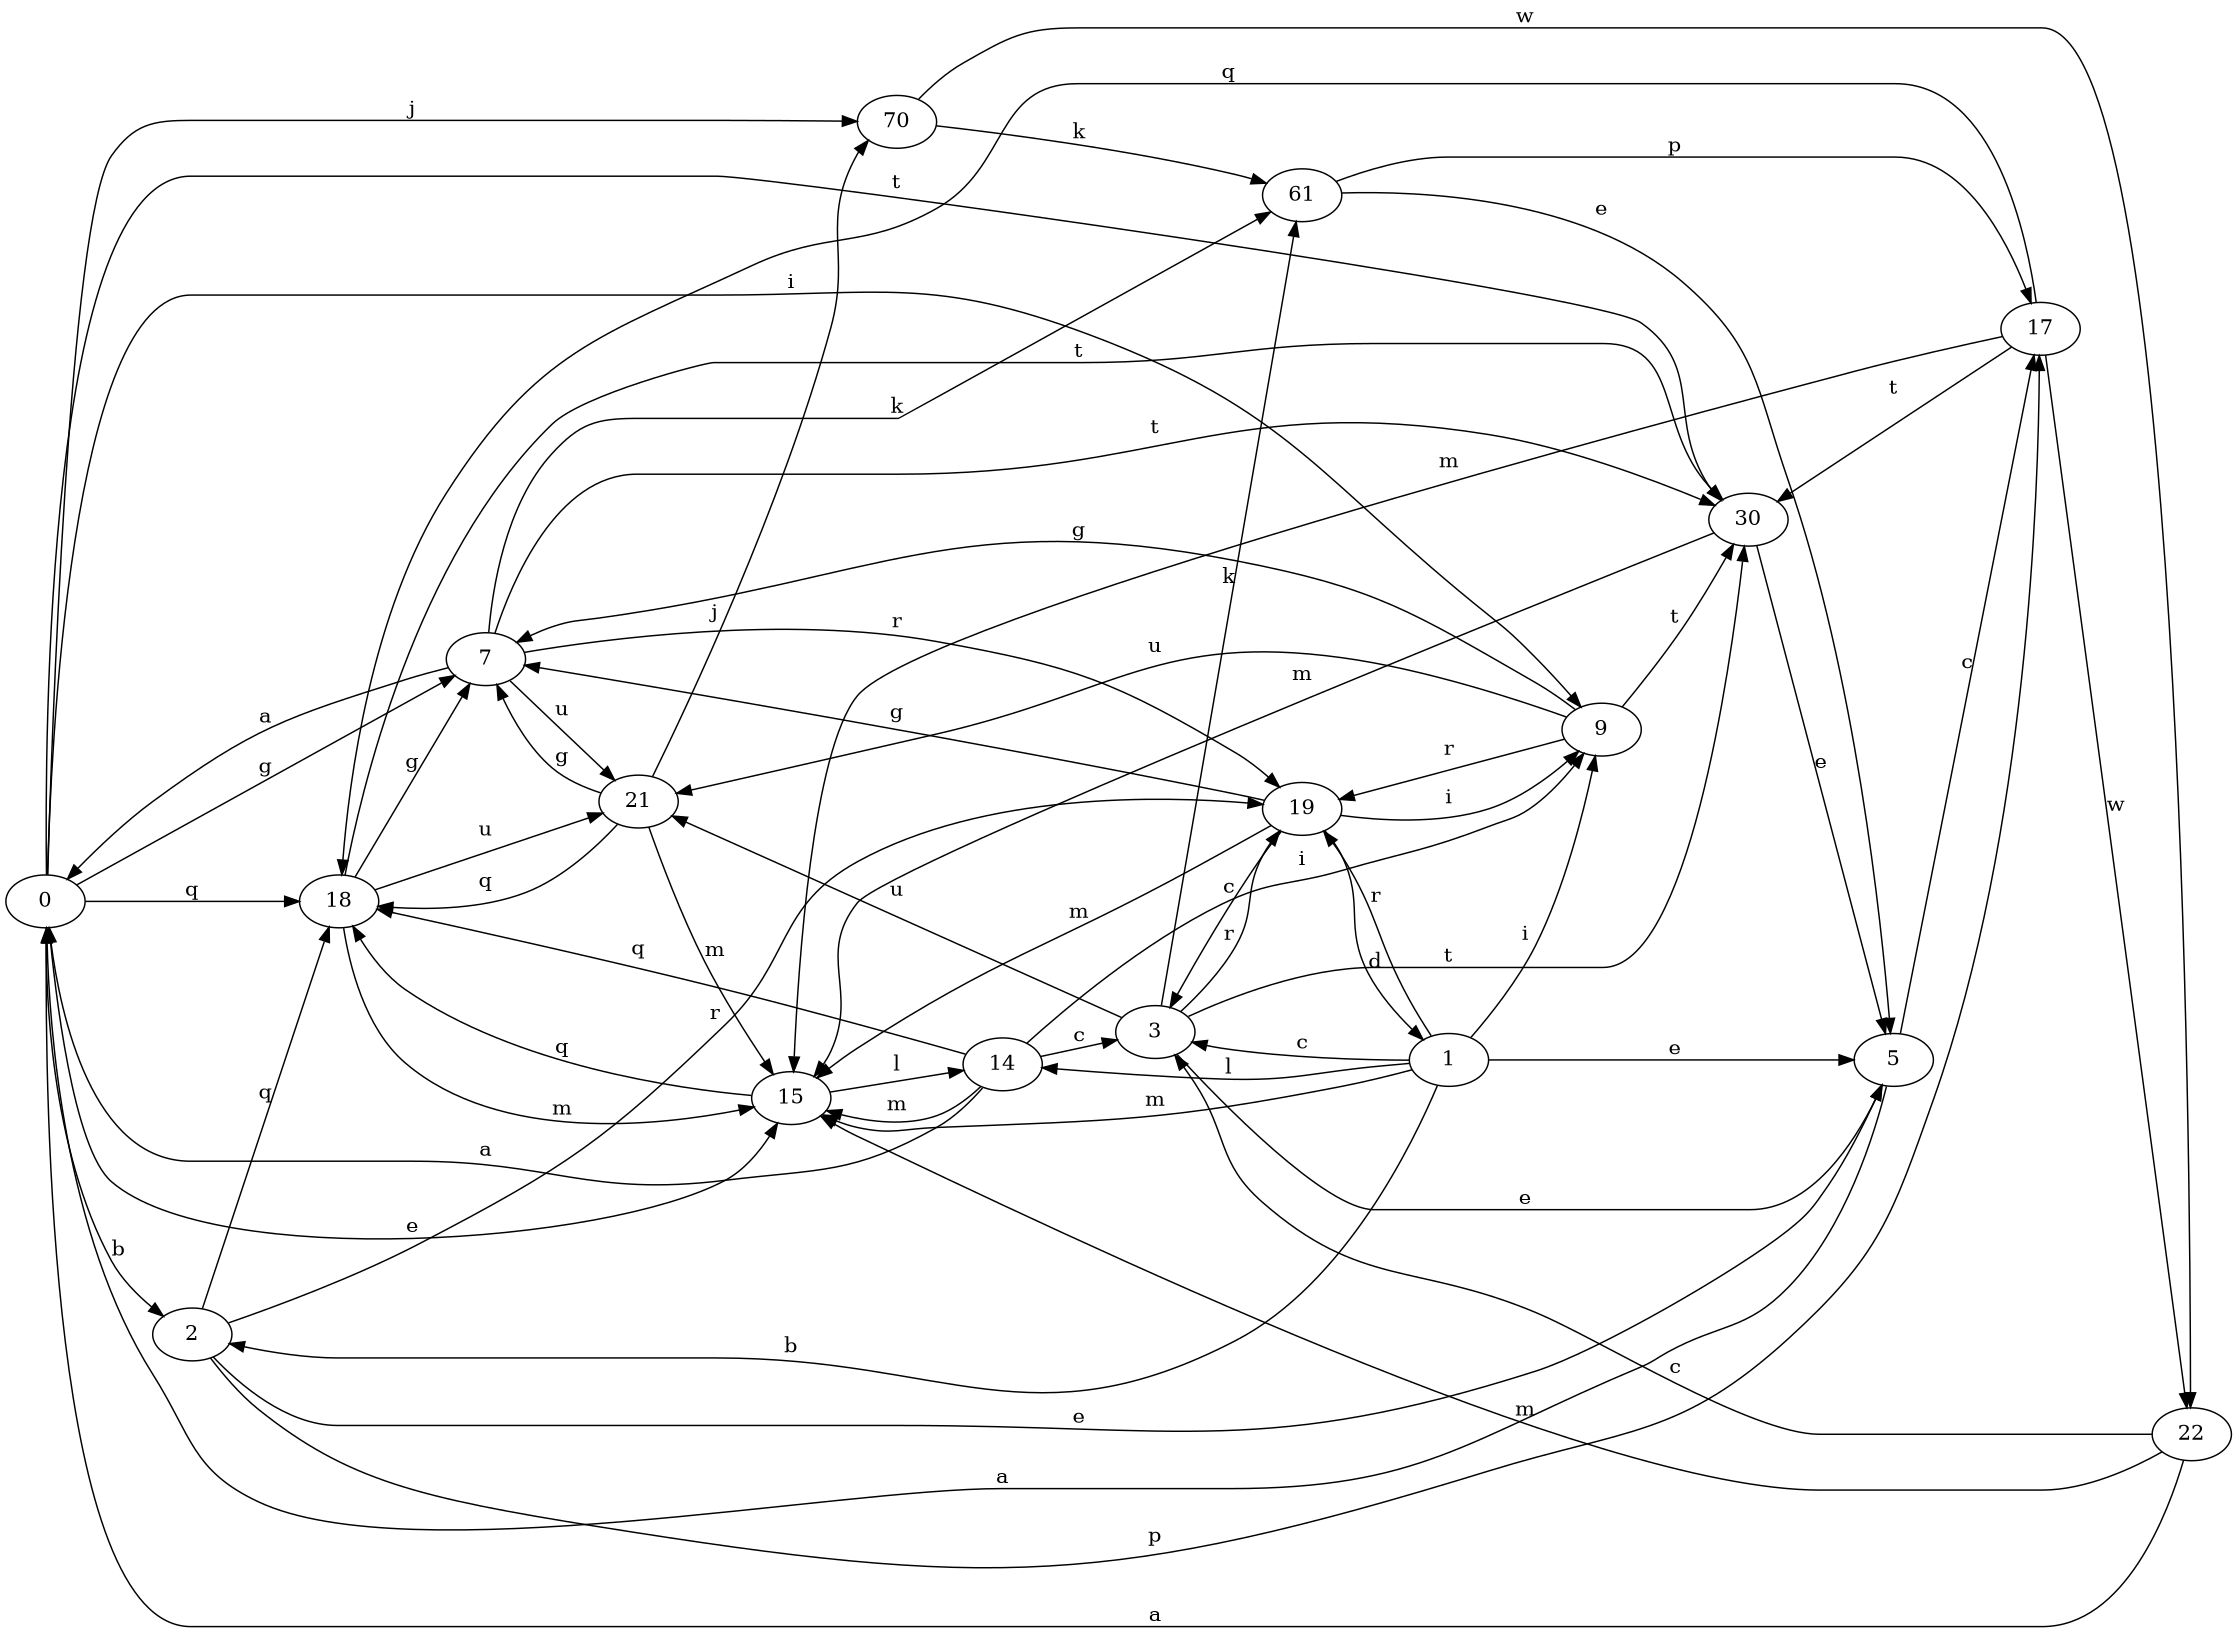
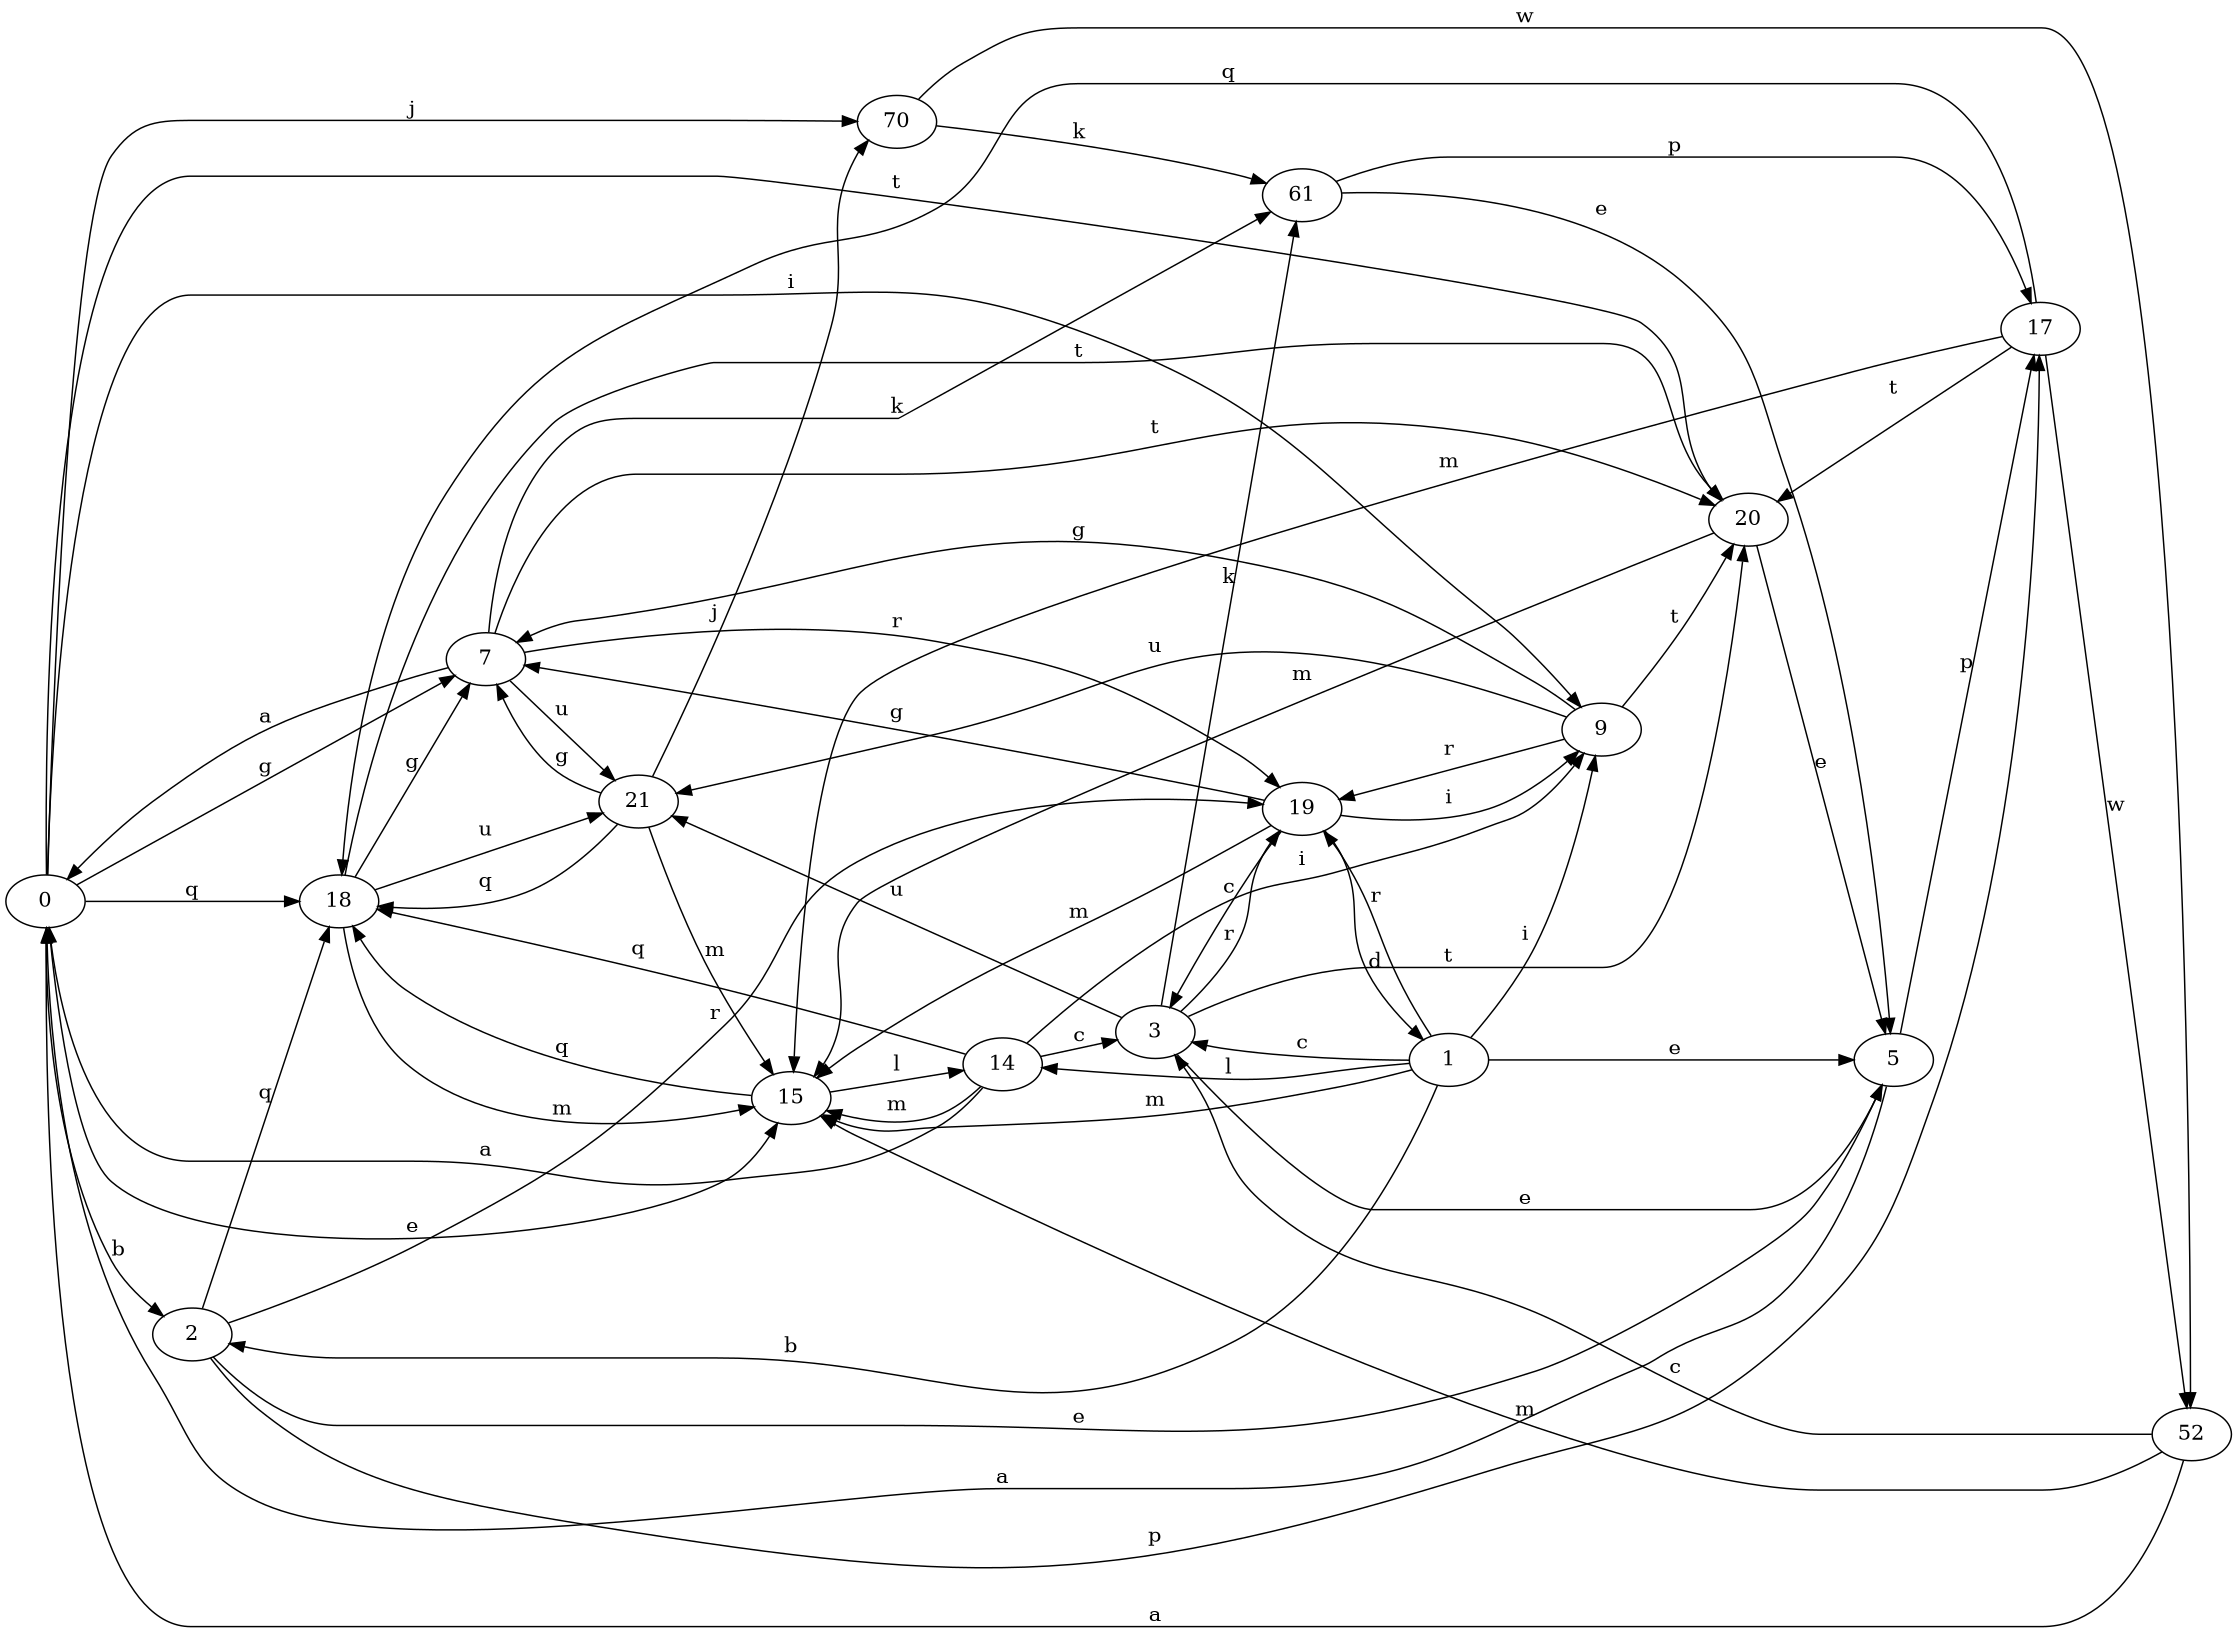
(1748, 520) -> (1748, 520)
(1967, 663) -> (1967, 663)
(2192, 1434) -> (2192, 1434)
